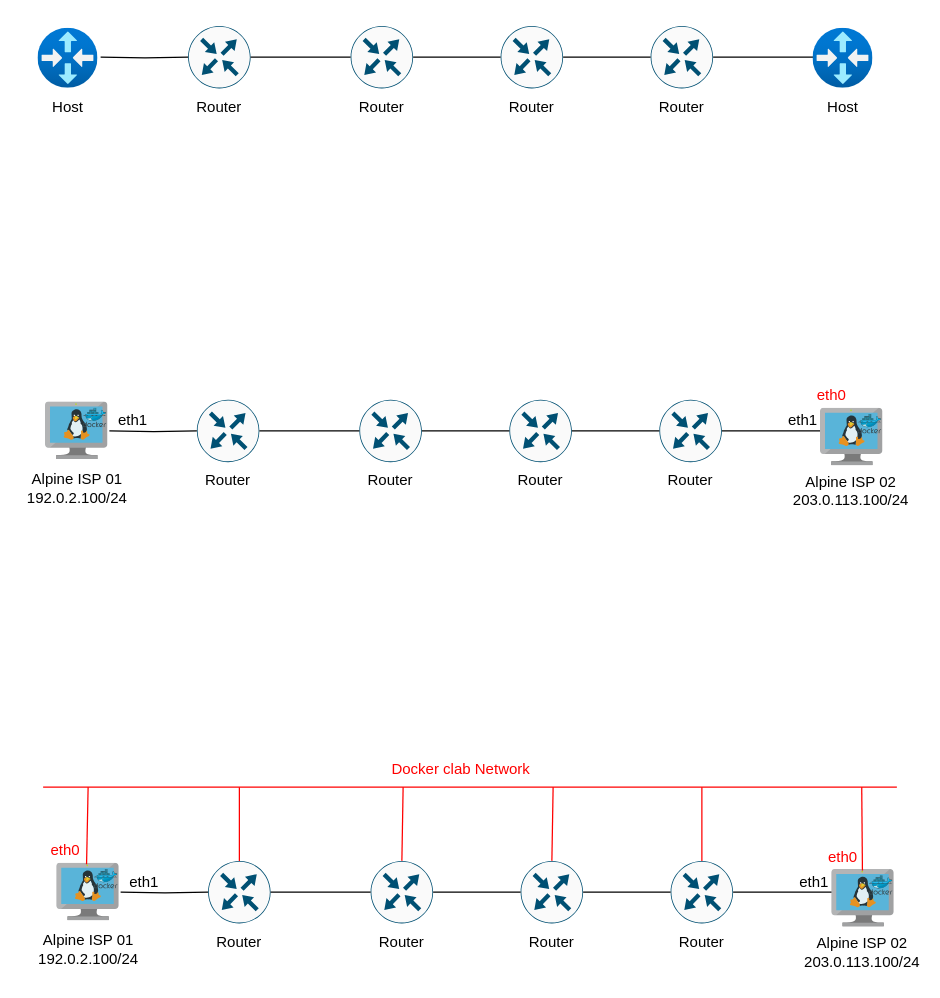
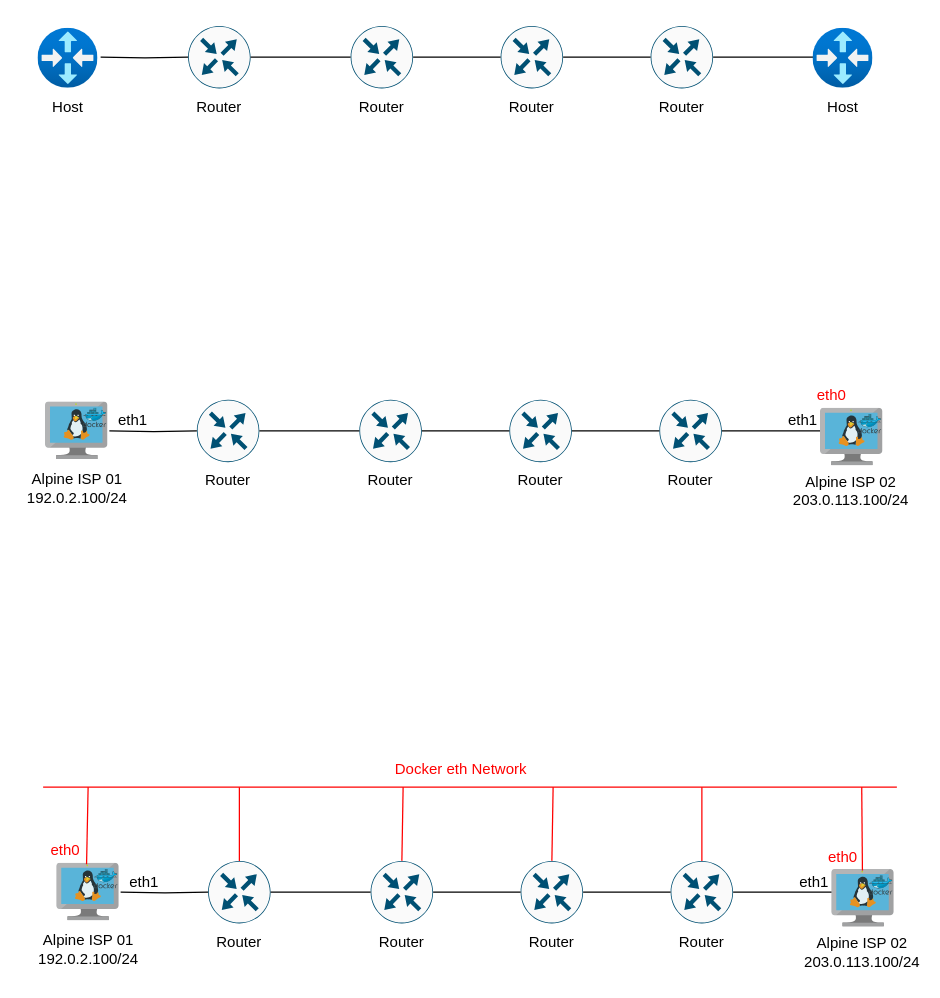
(461, 769) -> (461, 769)
